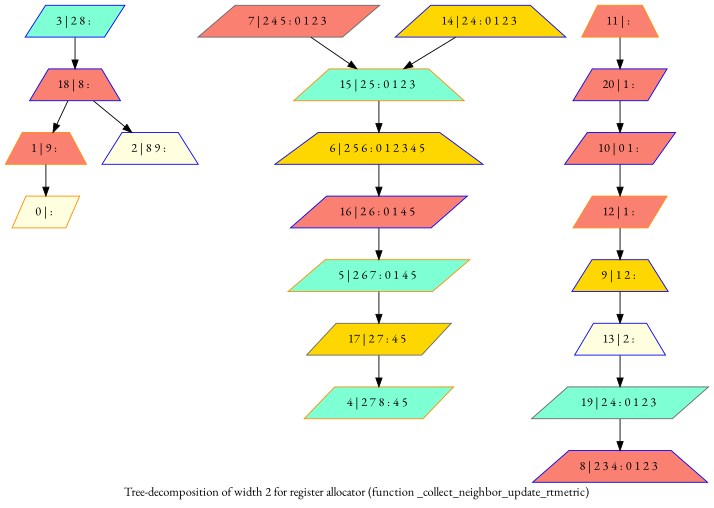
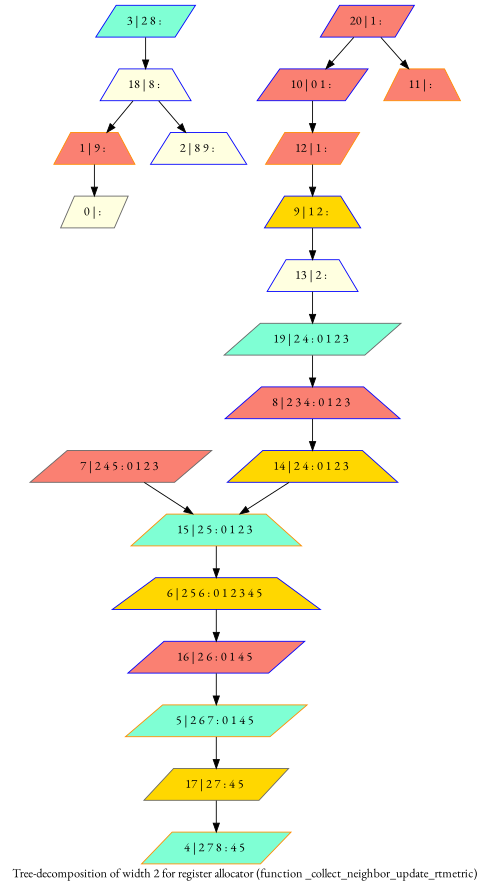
(620, 49) -> (392, 50)
(75, 85) -> (146, 85)
(46, 212) -> (94, 212)
none -> (313, 430)
